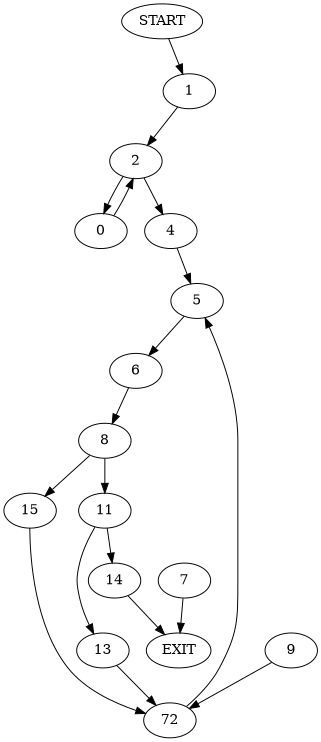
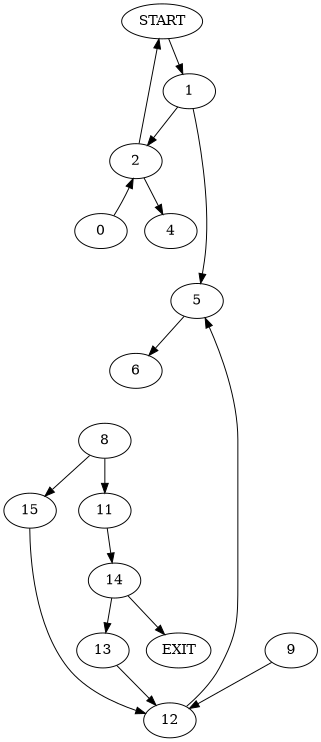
(115, 190) -> (148, 96)
(182, 261) -> (205, 191)
(122, 401) -> none
(77, 575) -> (110, 610)
(184, 581) -> none
(170, 720) -> (170, 720)
